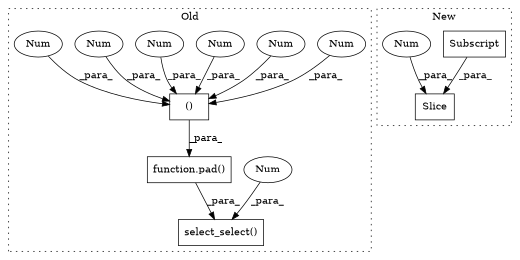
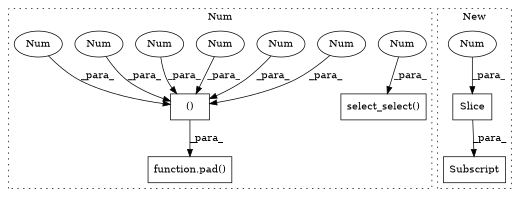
(190, 17) -> (220, 17)
(458, 72) -> (473, 135)
(203, 198) -> none
